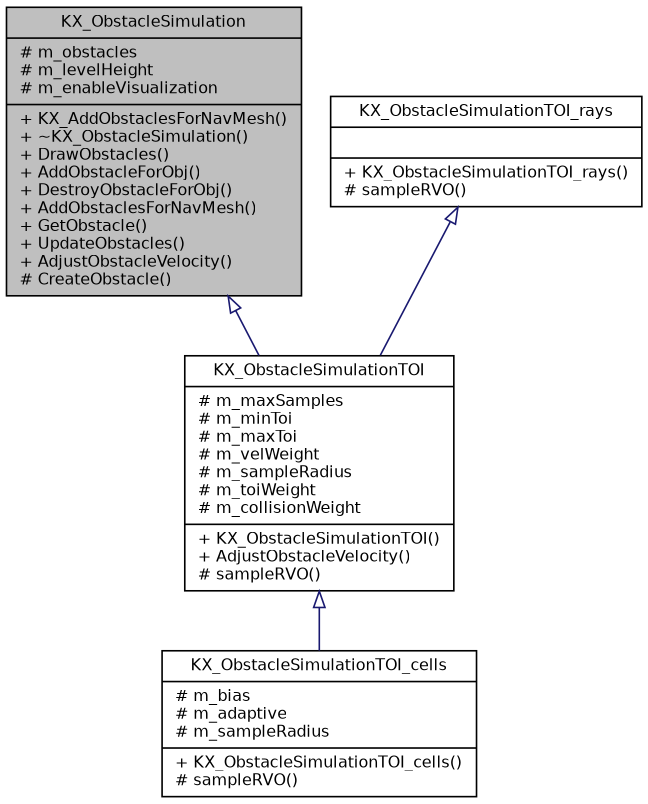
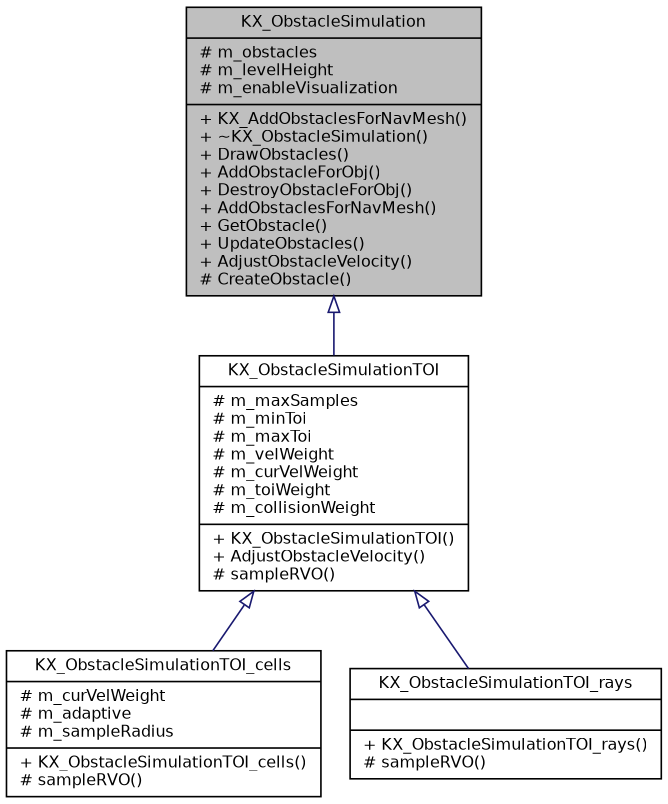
(415, 289) -> (446, 637)
(276, 472) -> (286, 472)
(213, 696) -> (93, 696)
